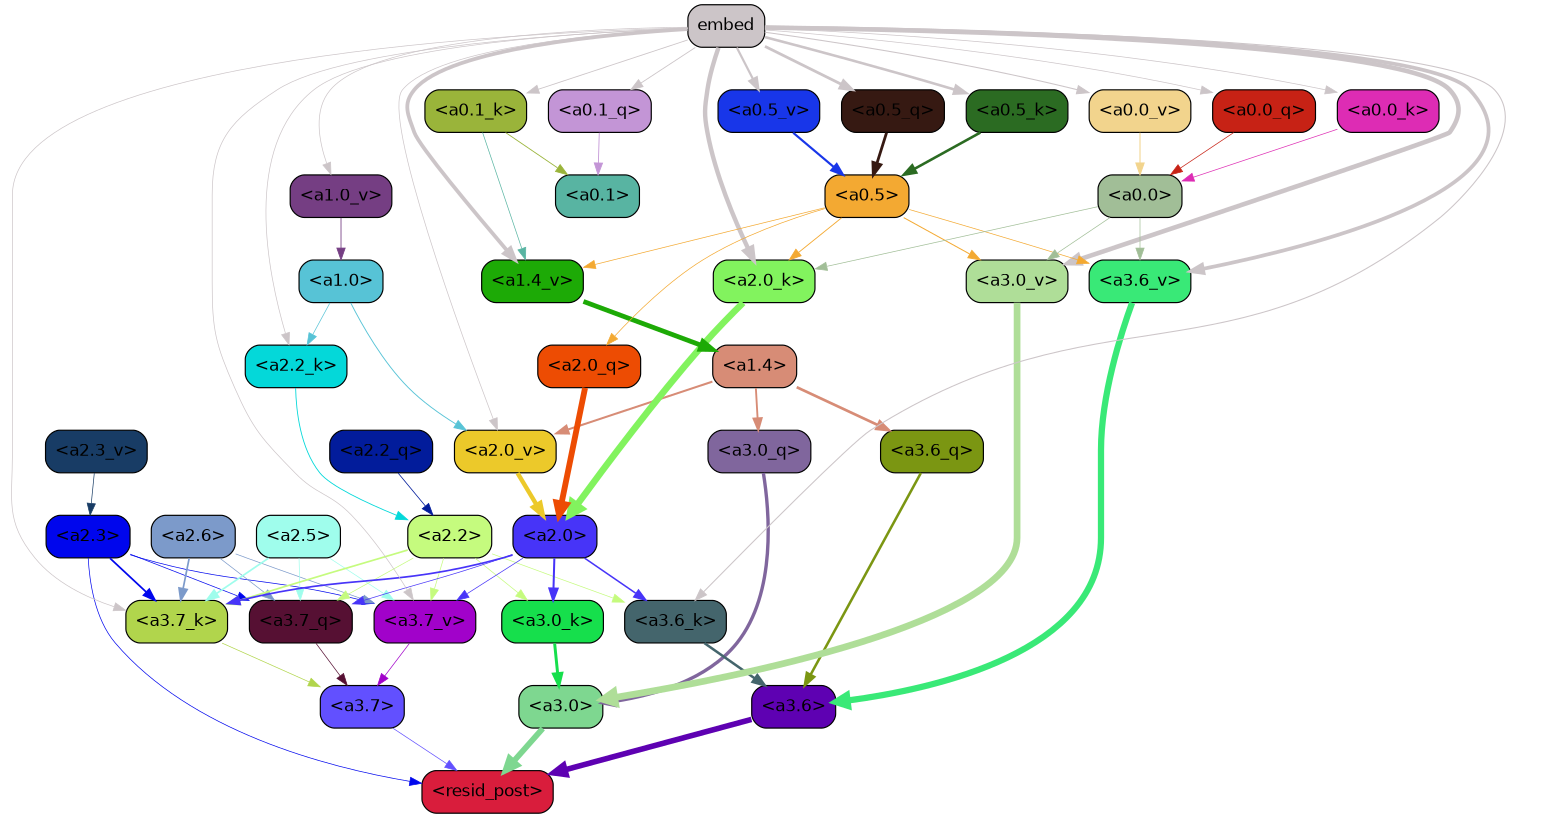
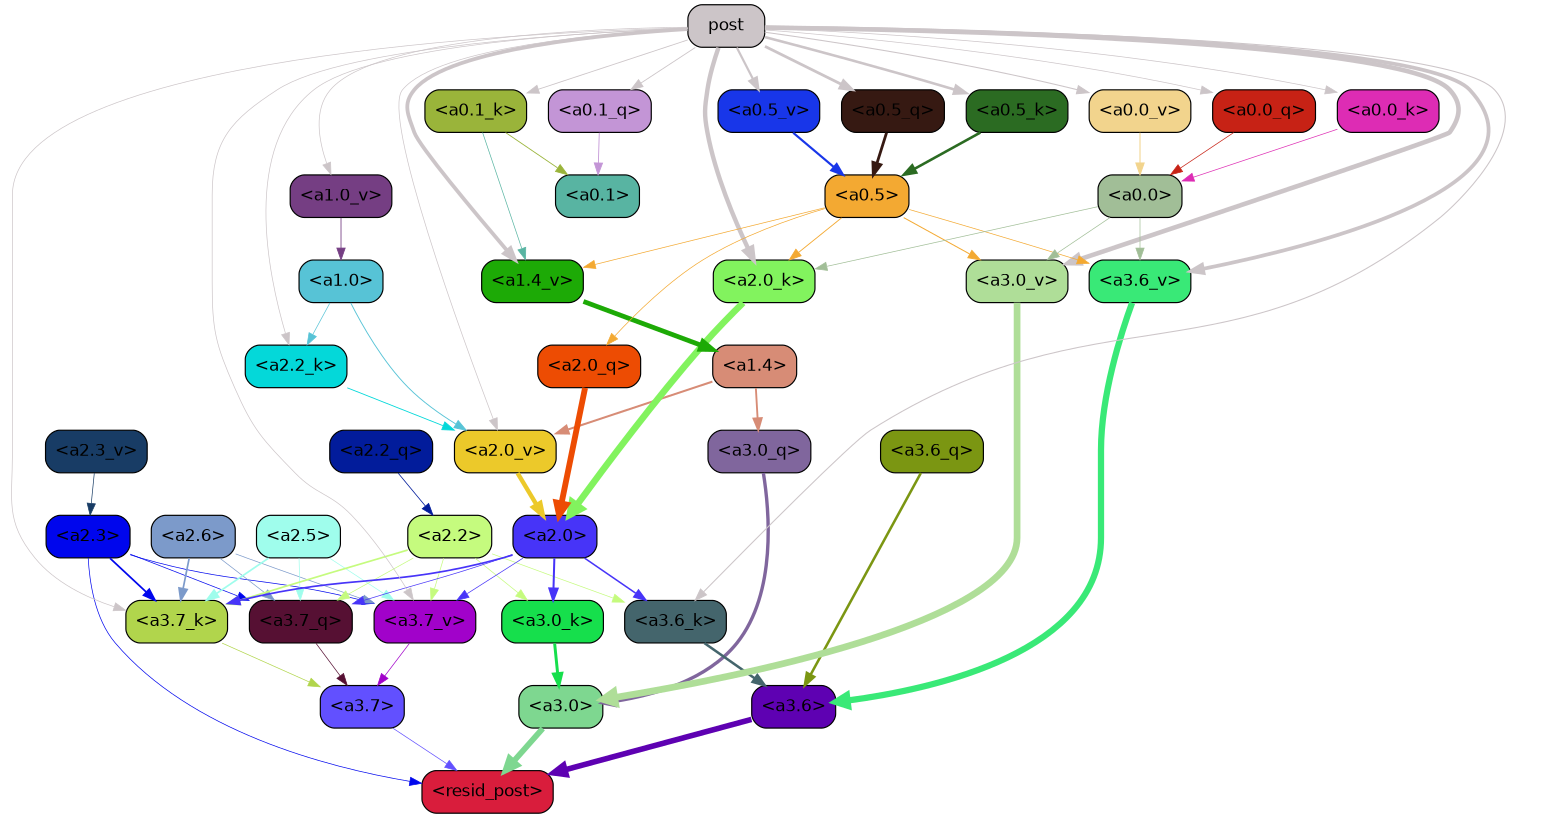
(726, 26) -> (726, 26)
(837, 406) -> none
(319, 472) -> (395, 407)
